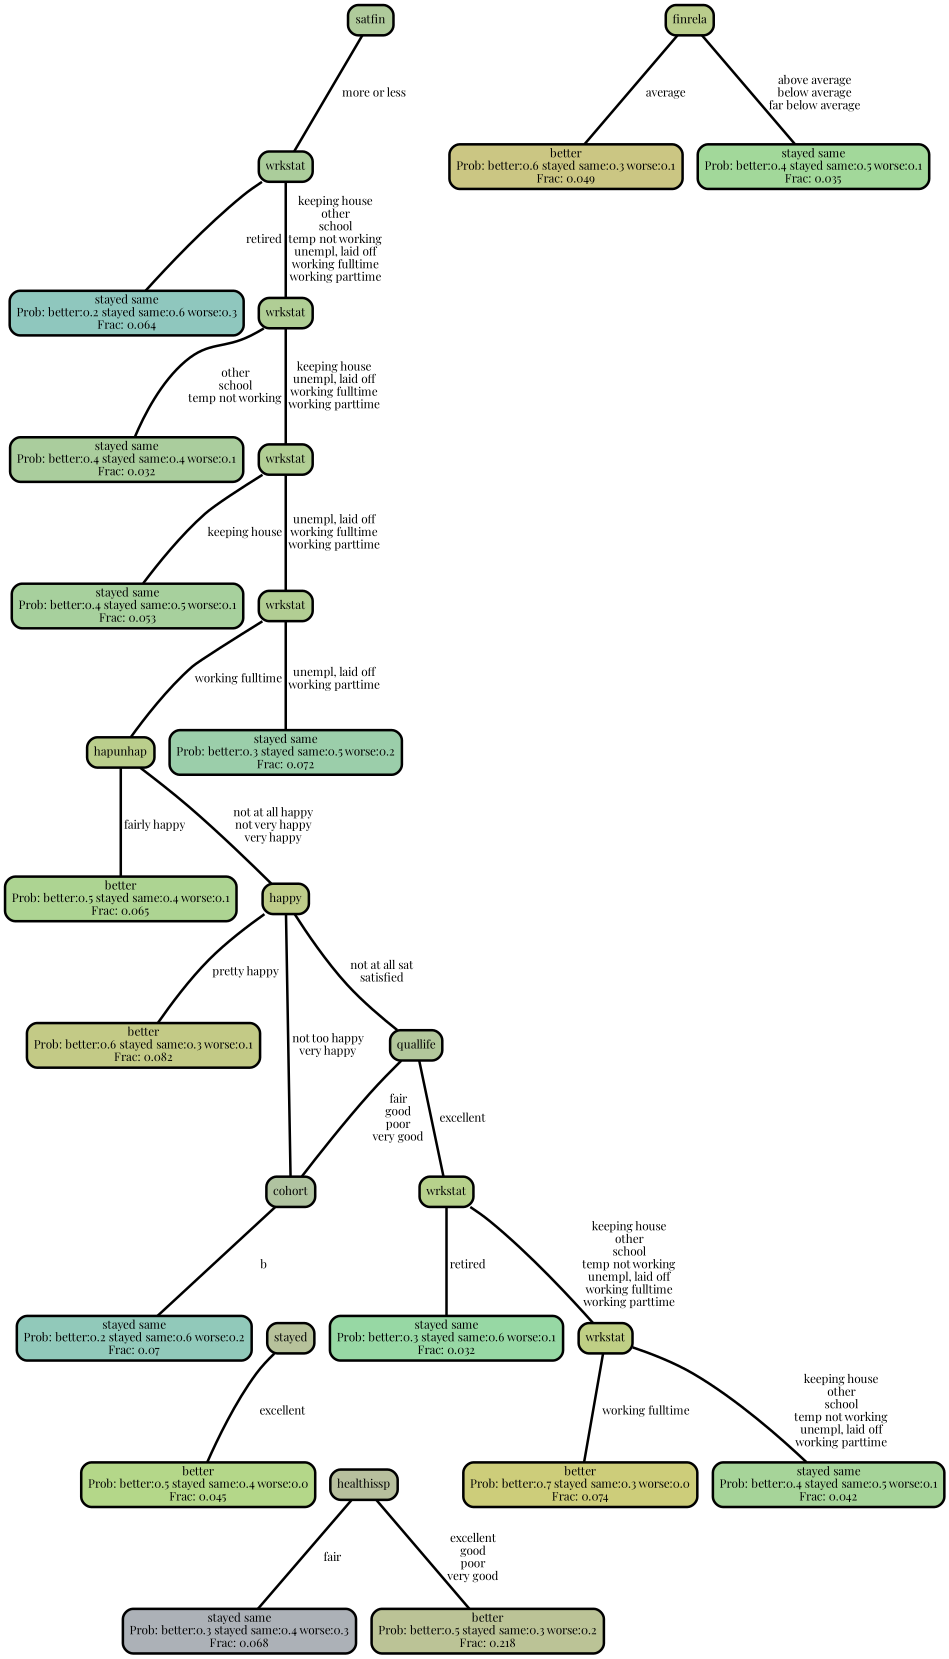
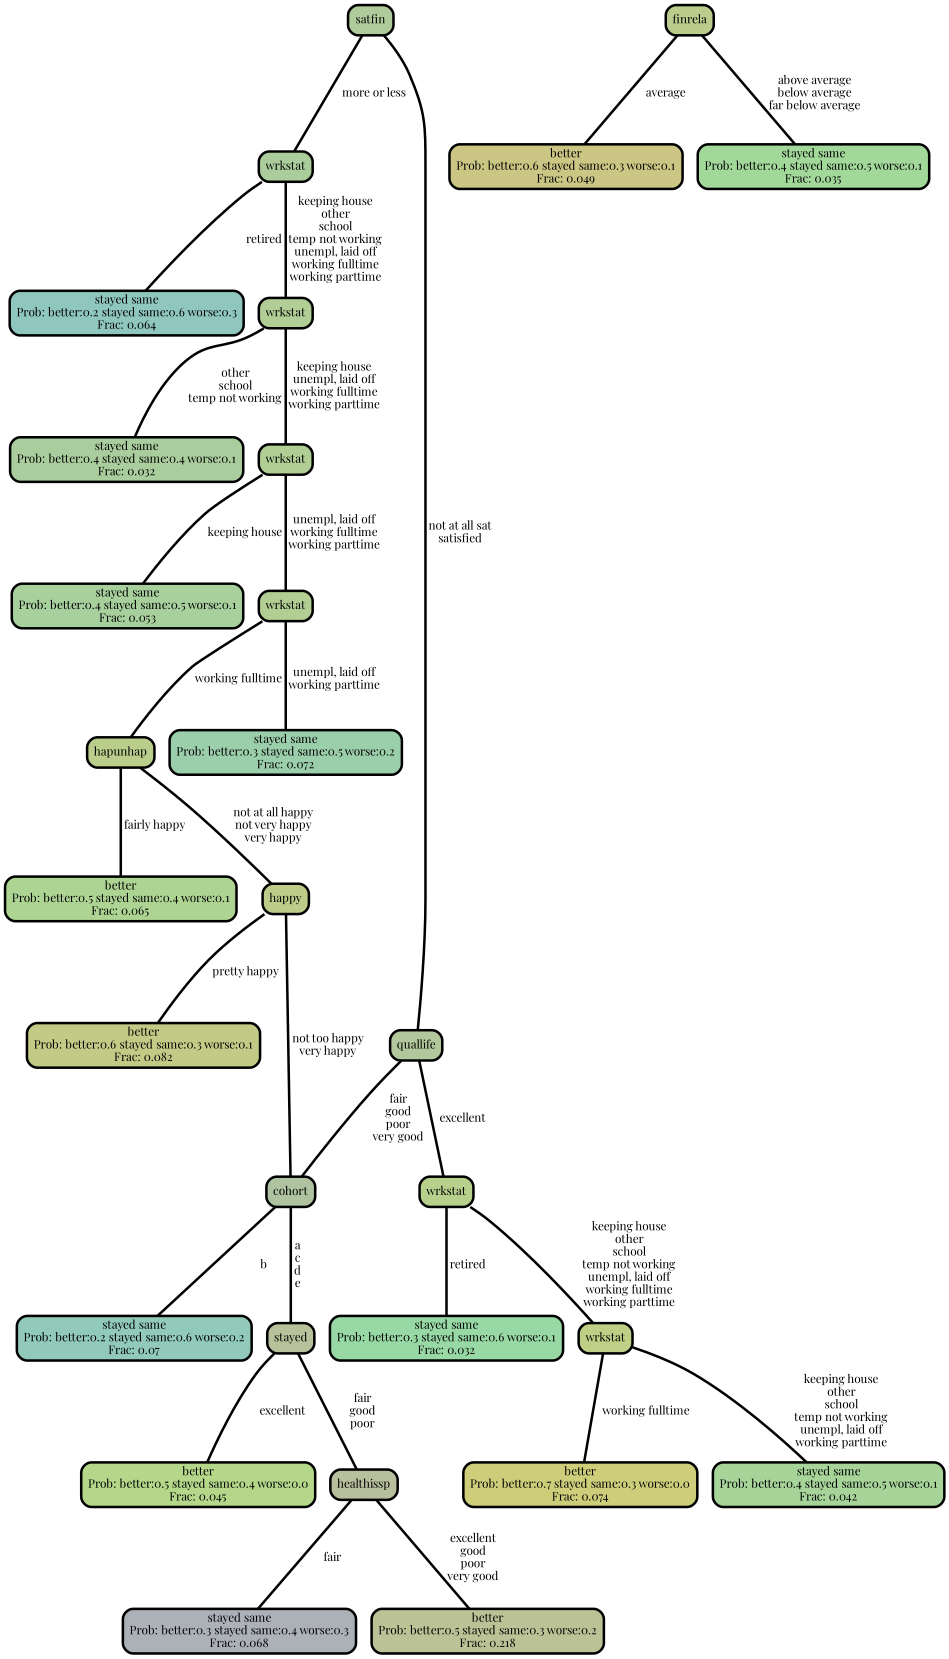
(341, 977) -> (425, 528)
none -> (291, 1265)
none -> (327, 1412)
